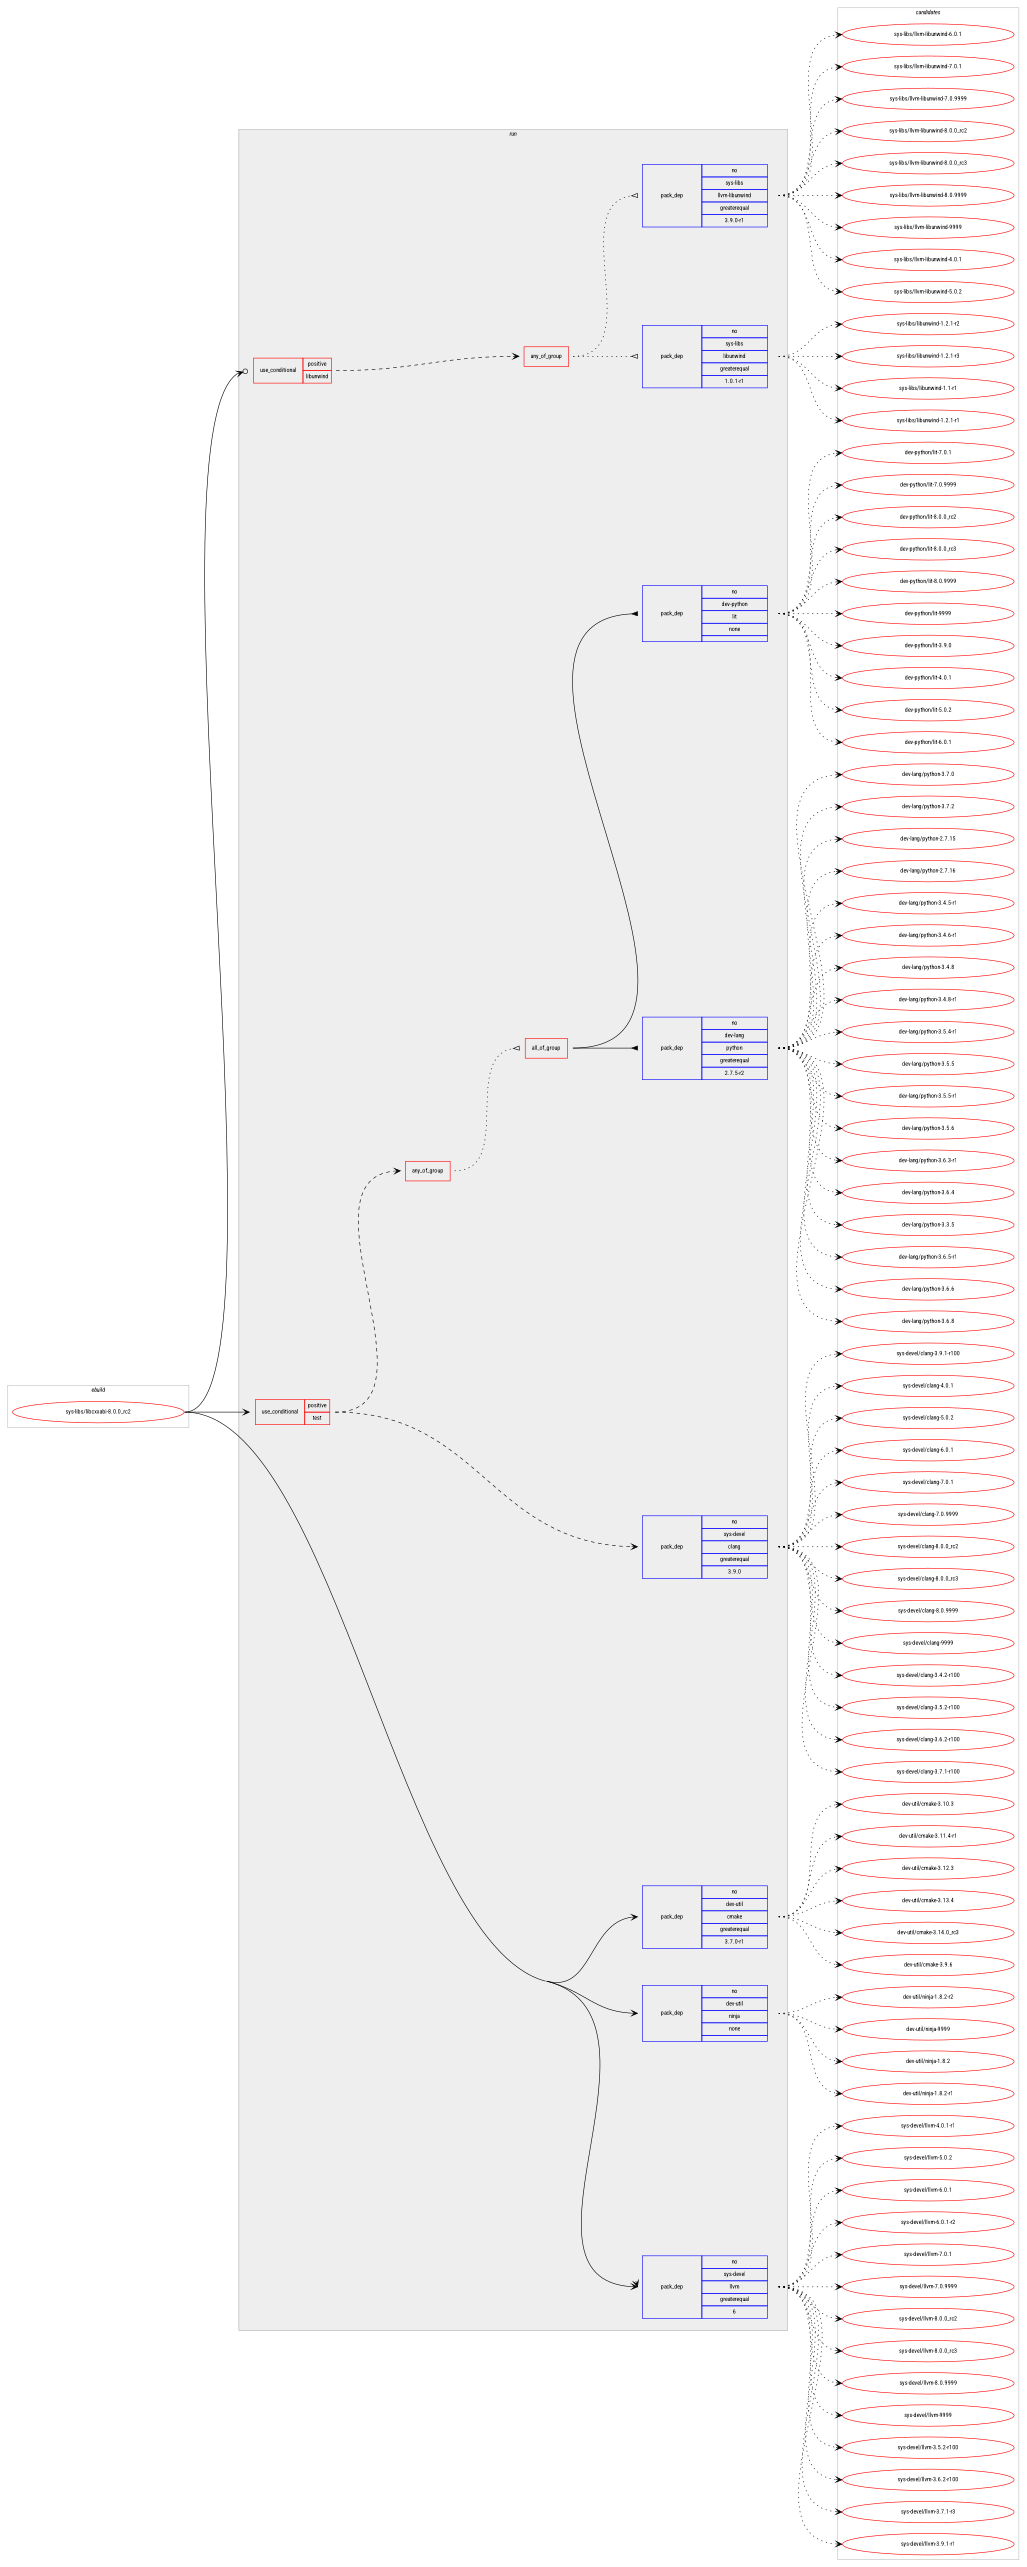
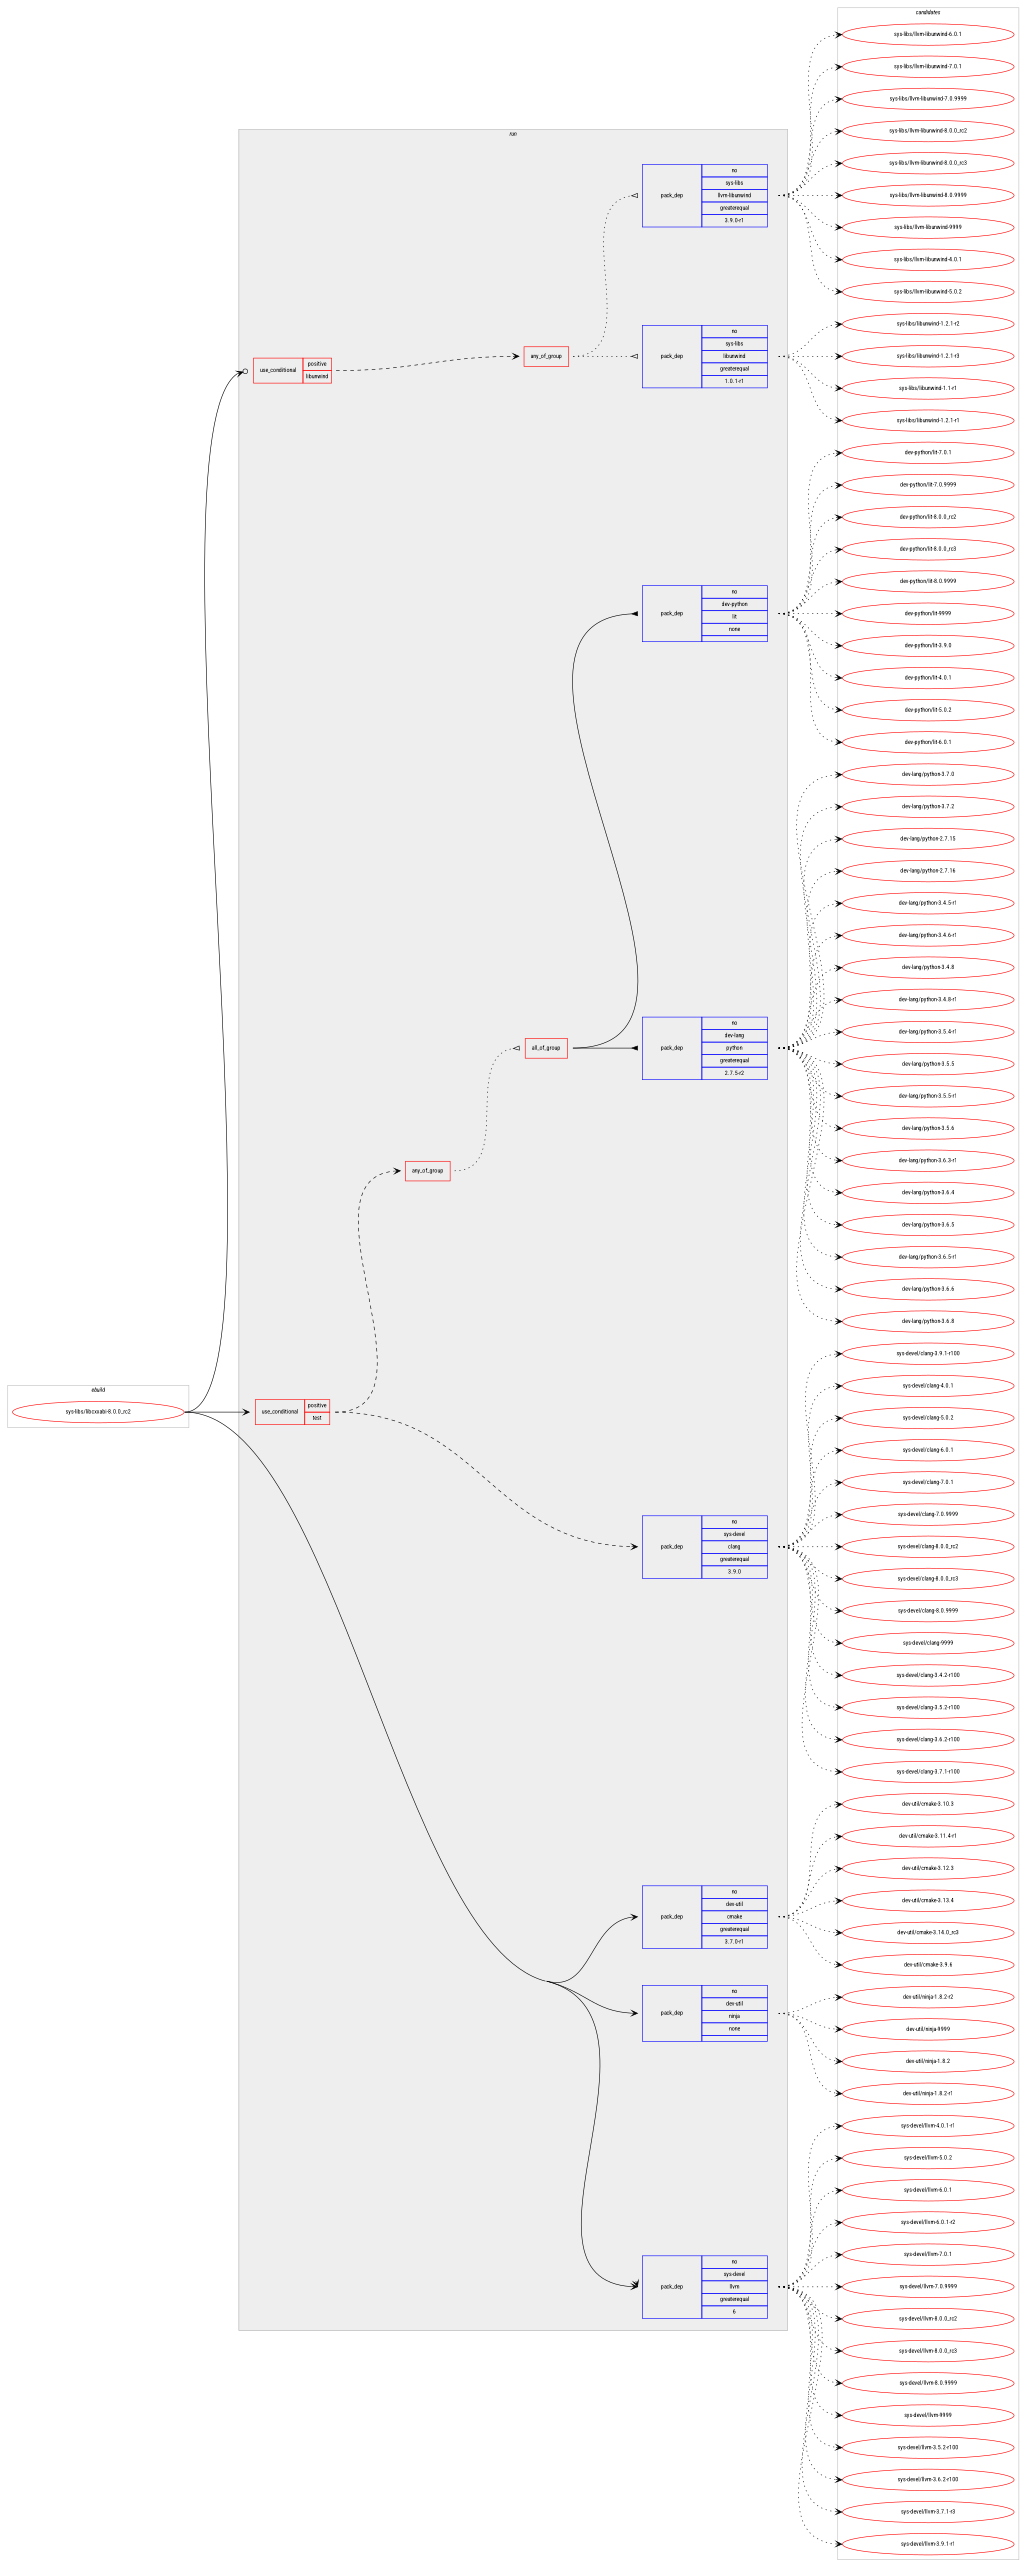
(928, 1225) -> (928, 1225)
